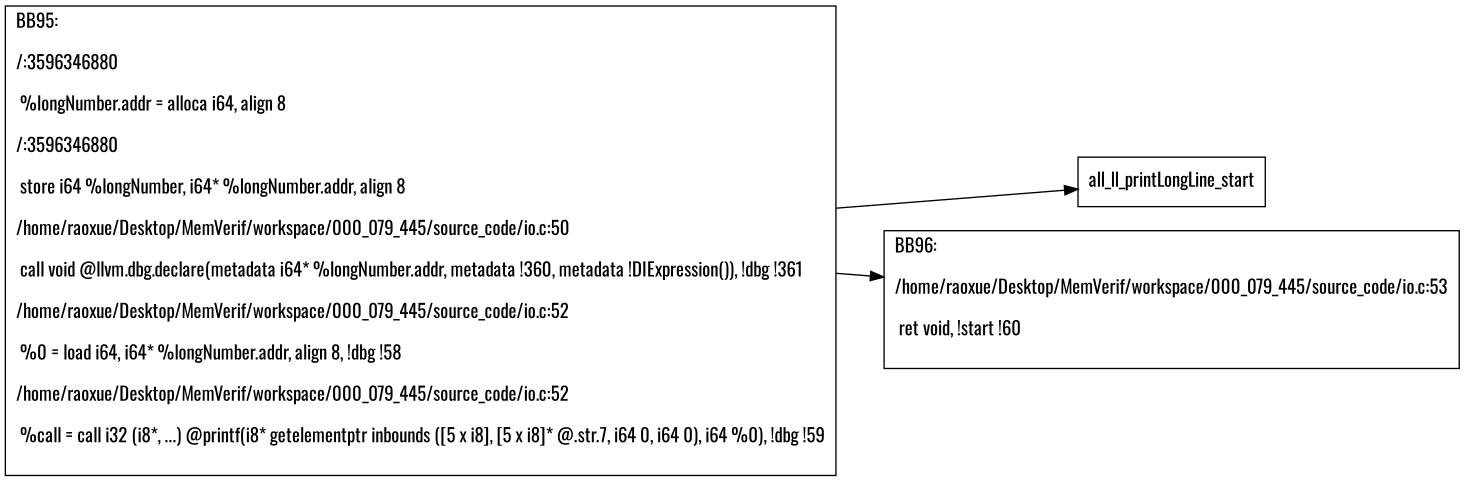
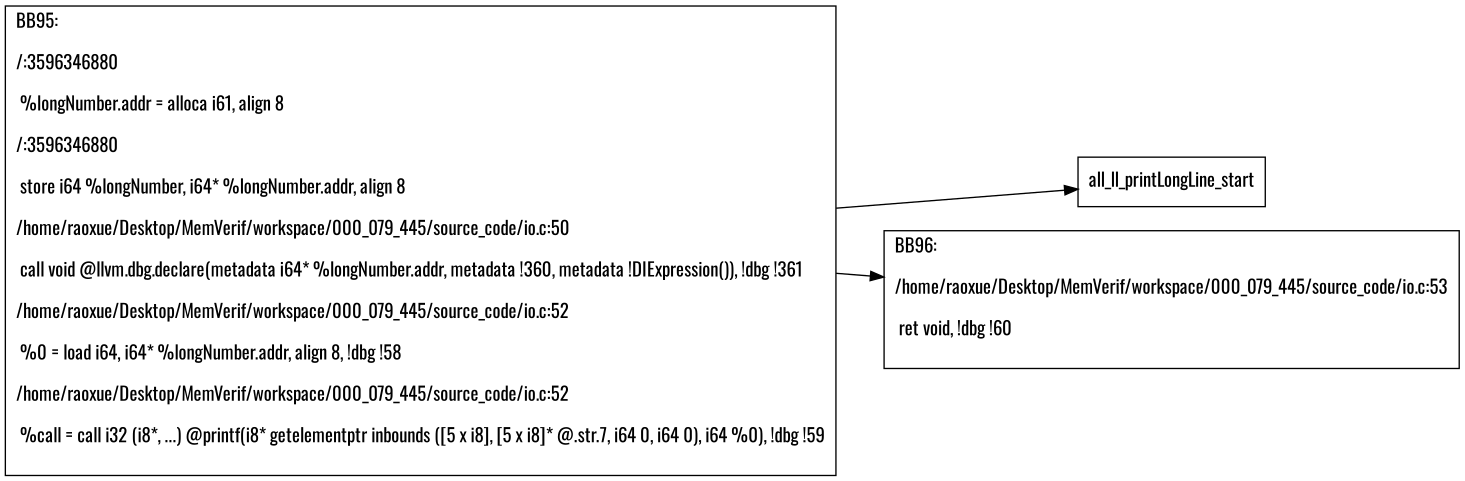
(151, 105) -> (150, 105)
(958, 330) -> (954, 330)
